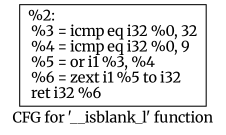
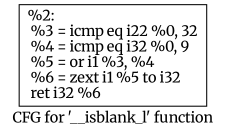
(113, 32) -> (113, 32)
